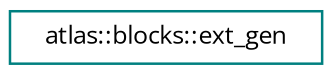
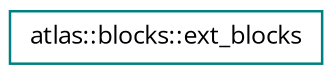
(166, 37) -> (166, 37)
